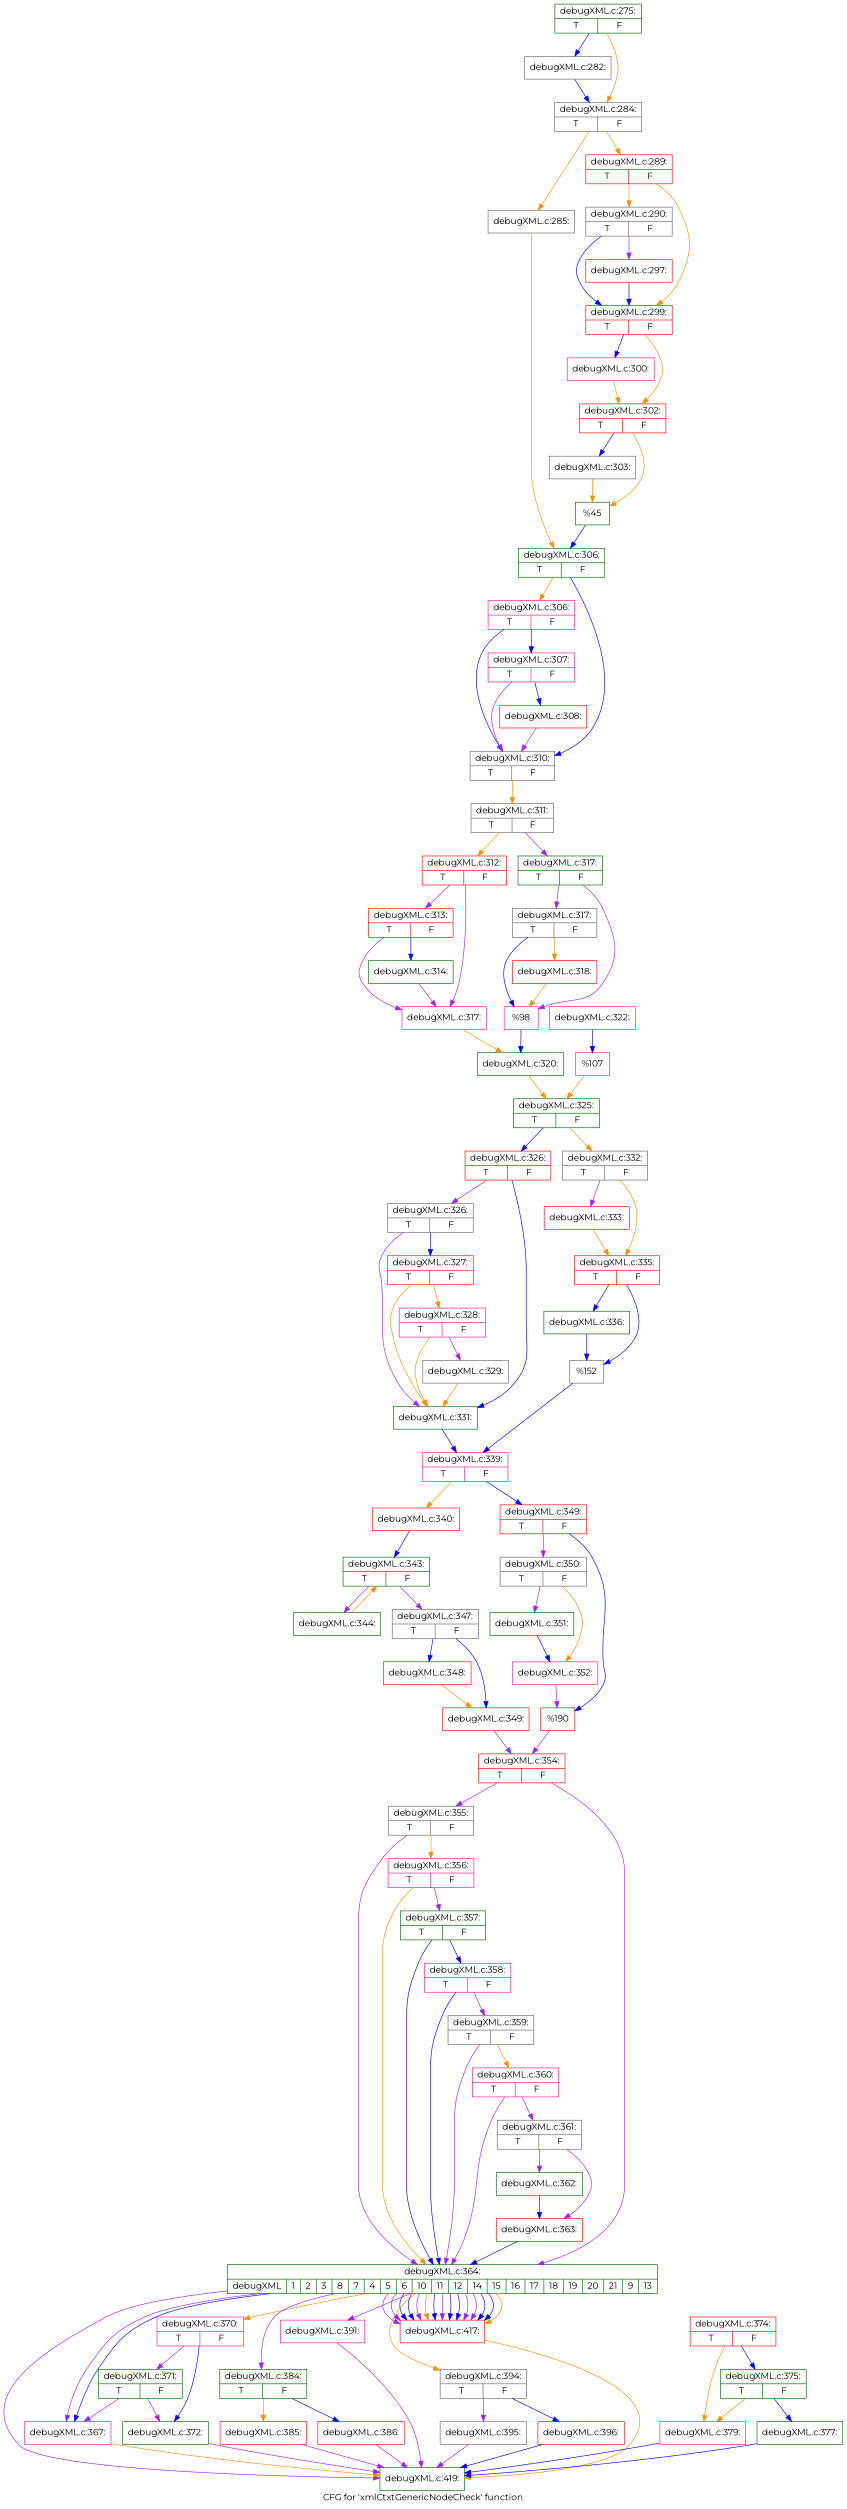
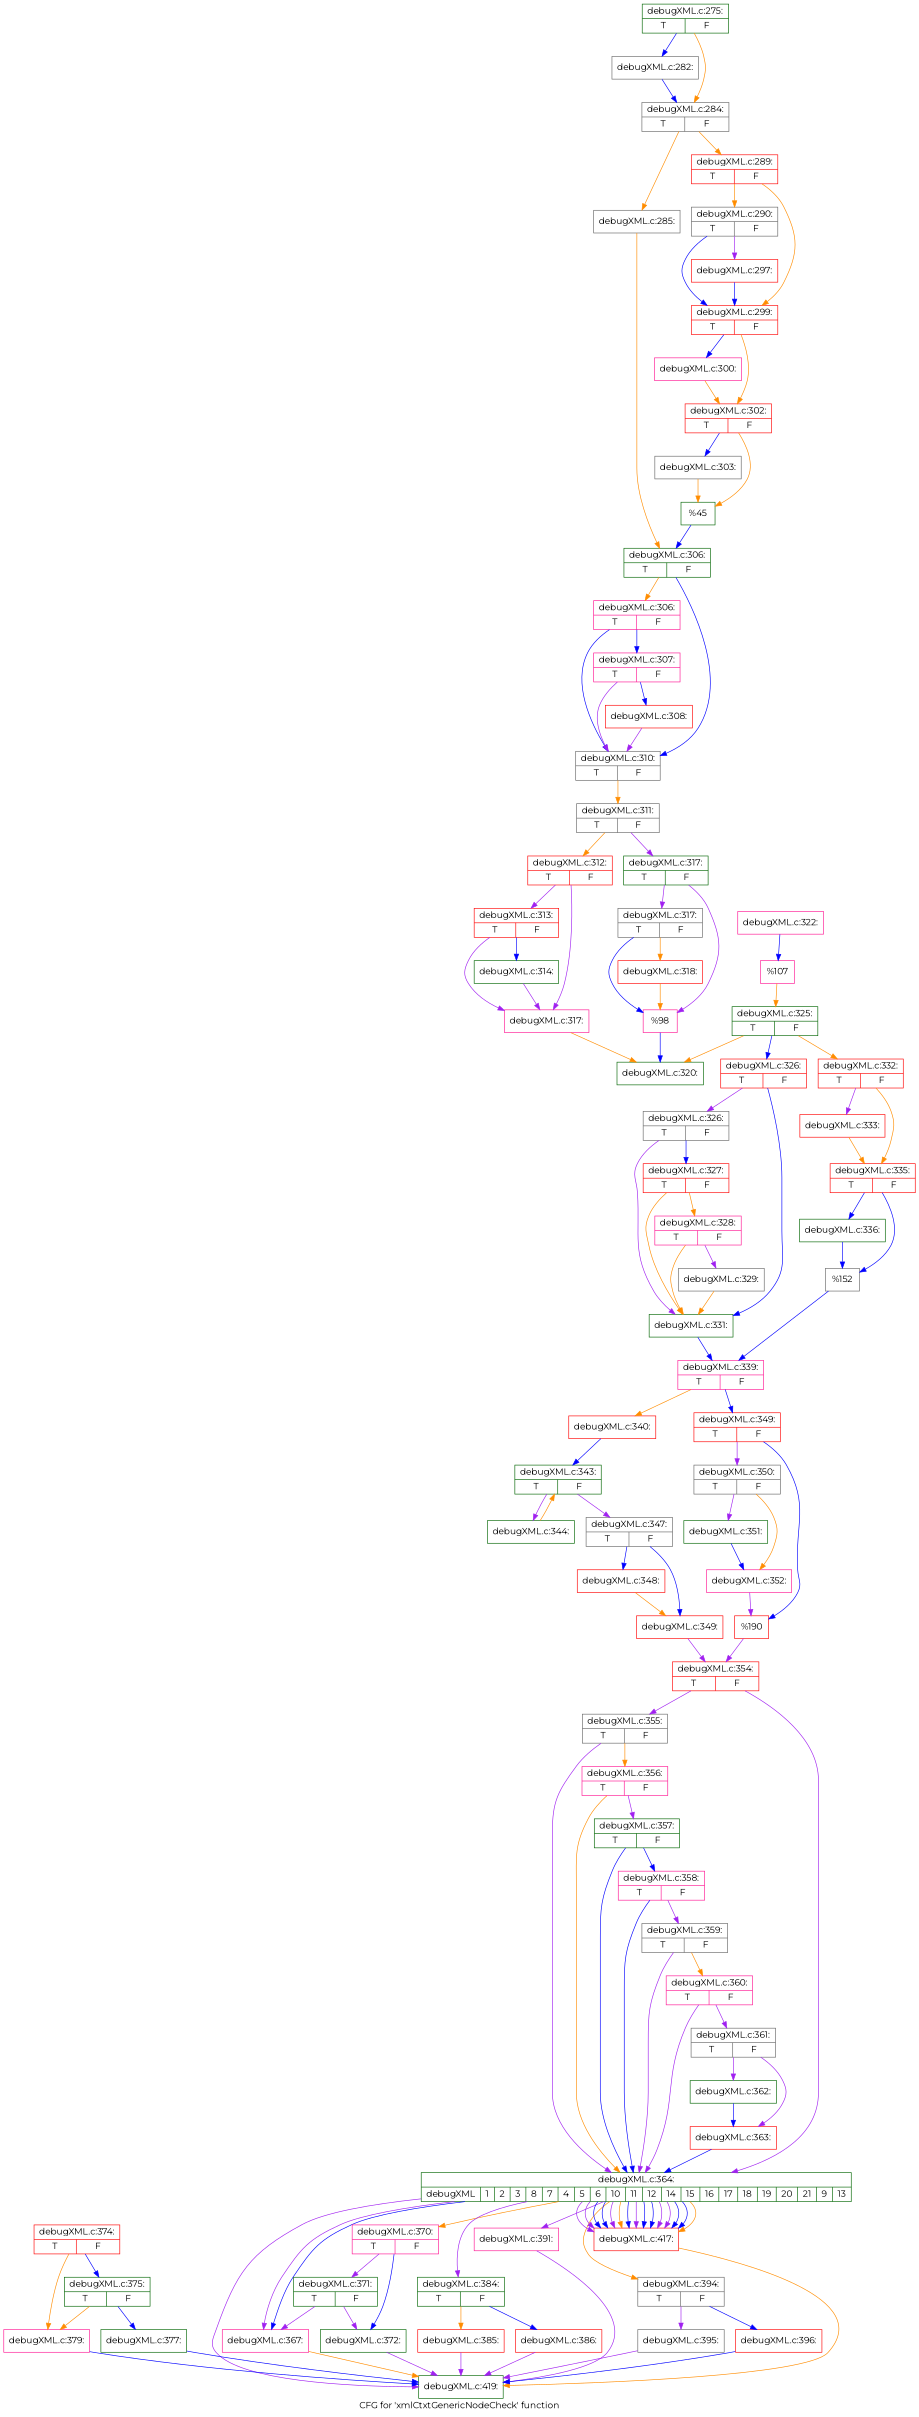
(535, 1085) -> (717, 1048)
(605, 1166) -> (861, 1074)
